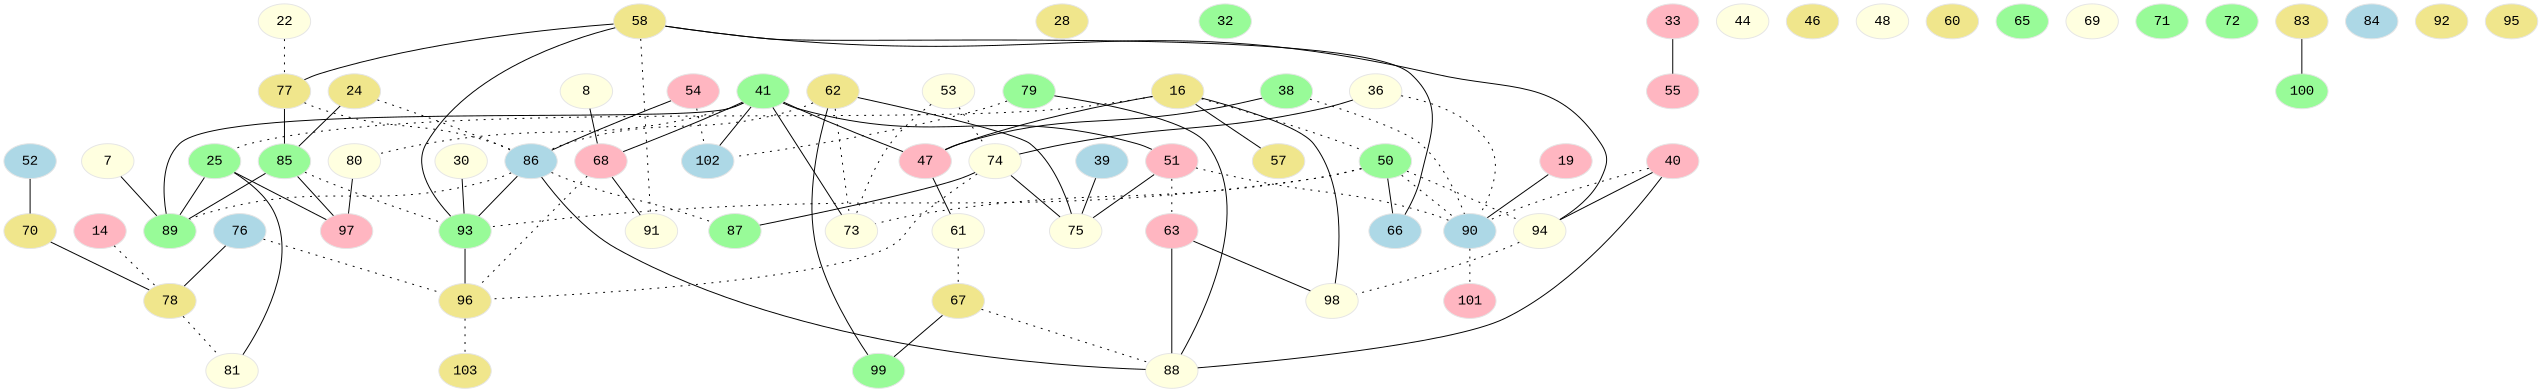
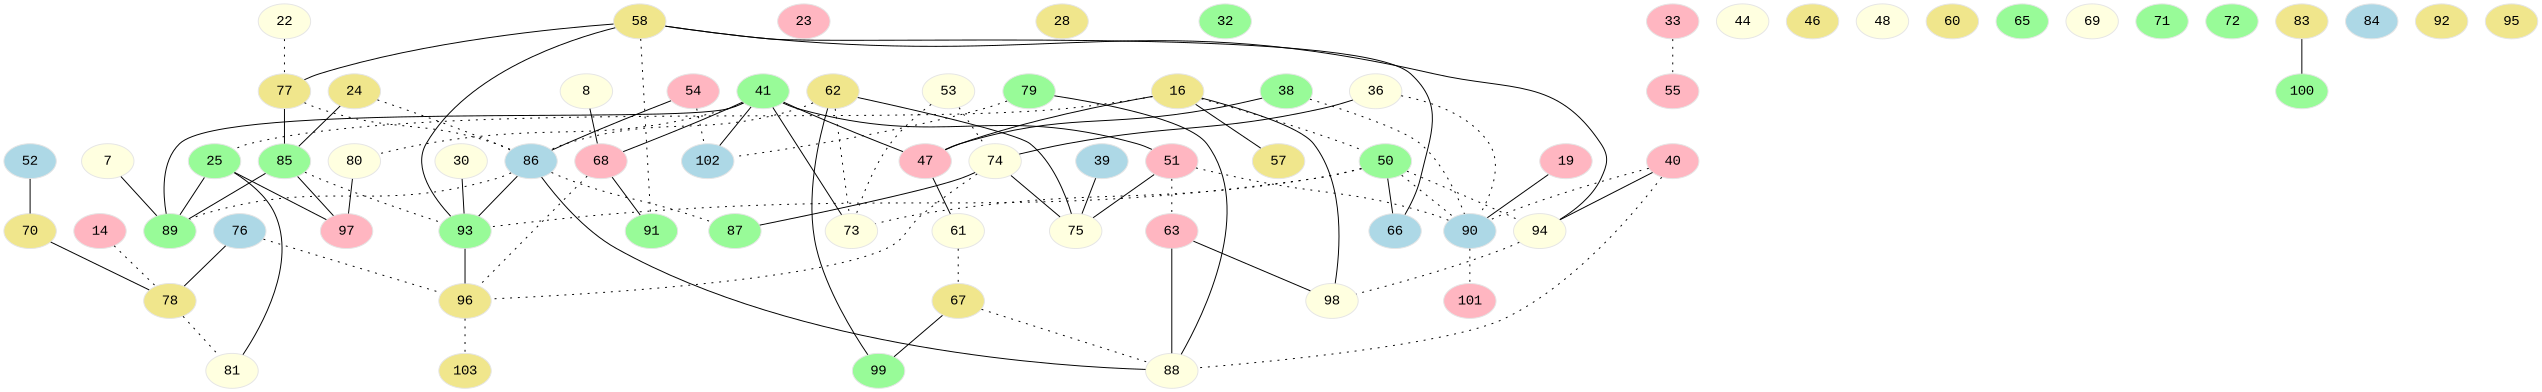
none -> (804, 21)
(1673, 56) -> (1673, 56)
(651, 231) -> (651, 231)
(1458, 333) -> (1458, 333)
